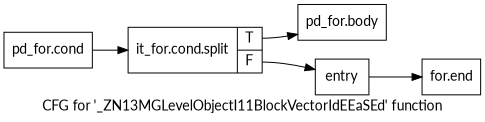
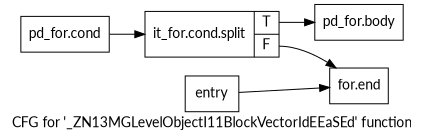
(284, 64) -> (304, 51)
